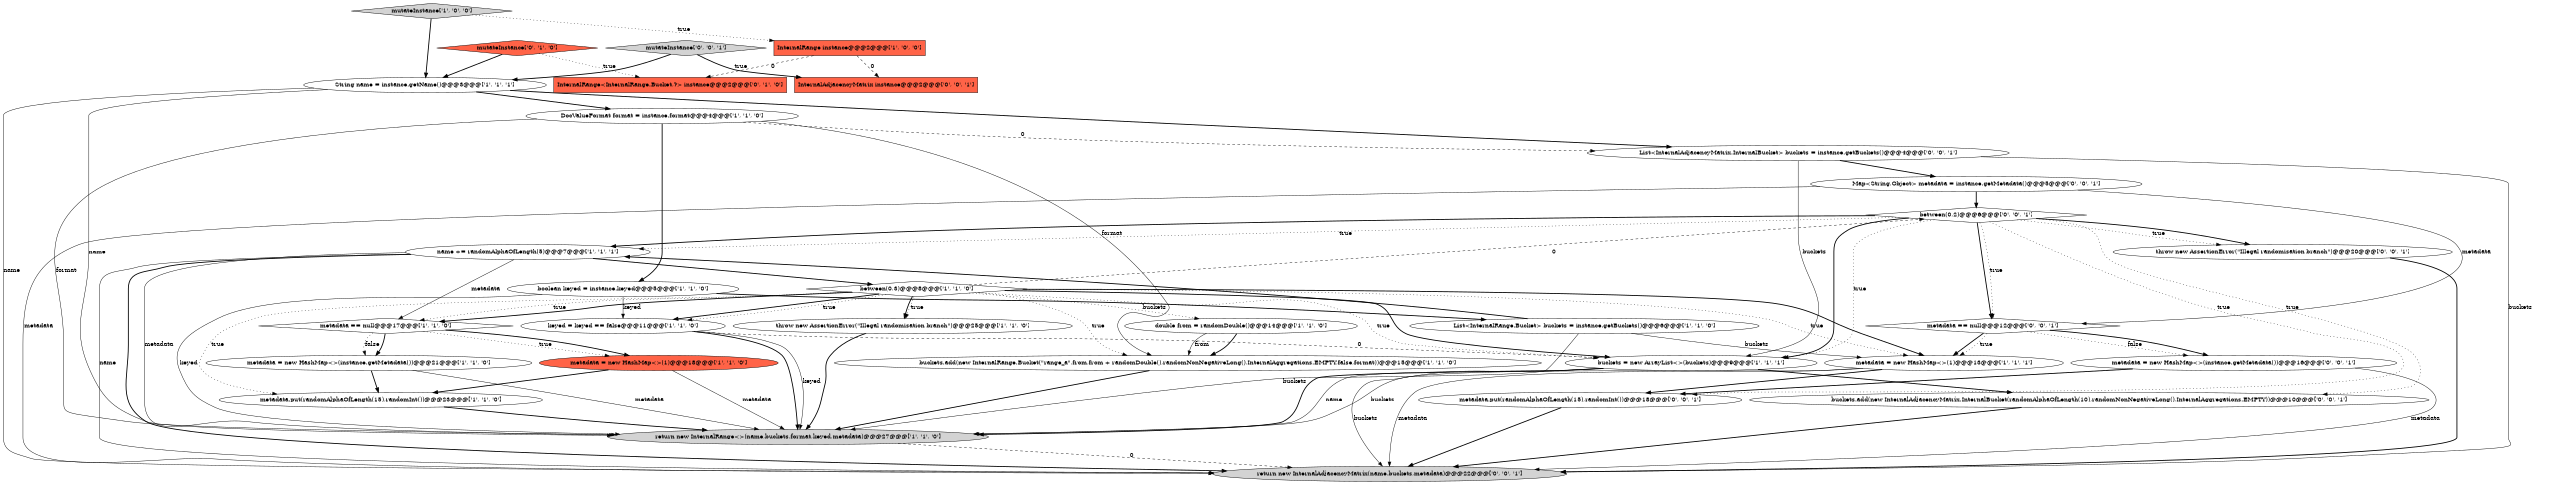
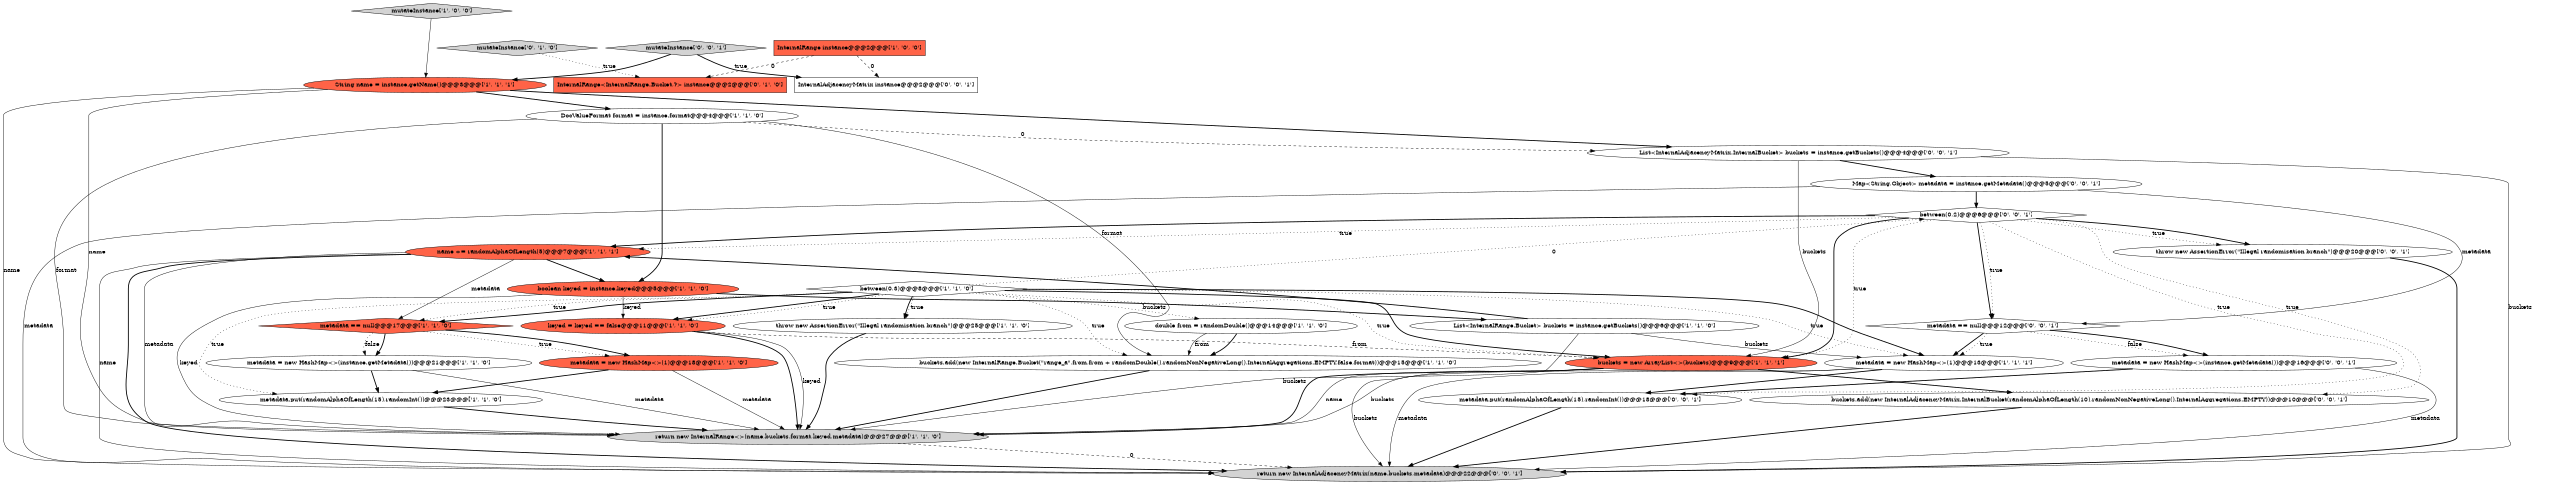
(621, 27) -> none
(429, 46) -> (429, 46)
(517, 48) -> (517, 48)
(475, 65) -> none
(425, 85) -> (425, 85)
(886, 85) -> (886, 85)
(528, 252) -> (528, 252)
(1444, 252) -> (1444, 252)
(730, 271) -> (573, 270)
(623, 289) -> (623, 289)
(386, 326) -> (386, 326)
(623, 326) -> (623, 326)
(1360, 344) -> (1360, 344)
(1691, 363) -> (1691, 363)
